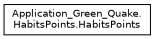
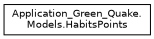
(77, 20) -> (77, 20)
